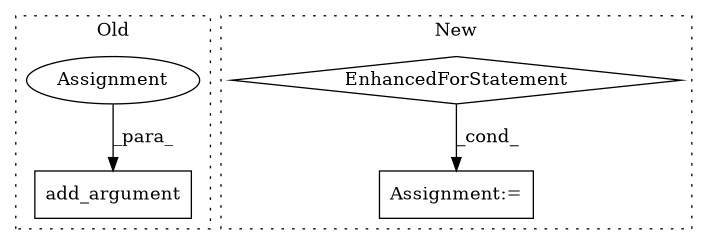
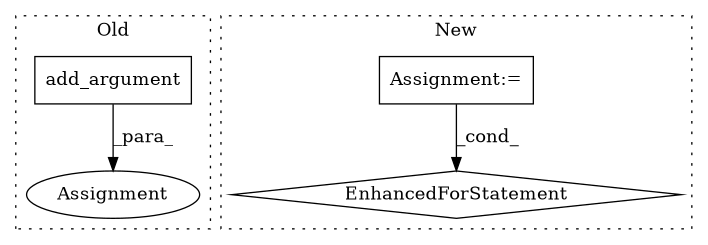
(113, 131) -> (113, 131)
(456, 131) -> (456, 131)
